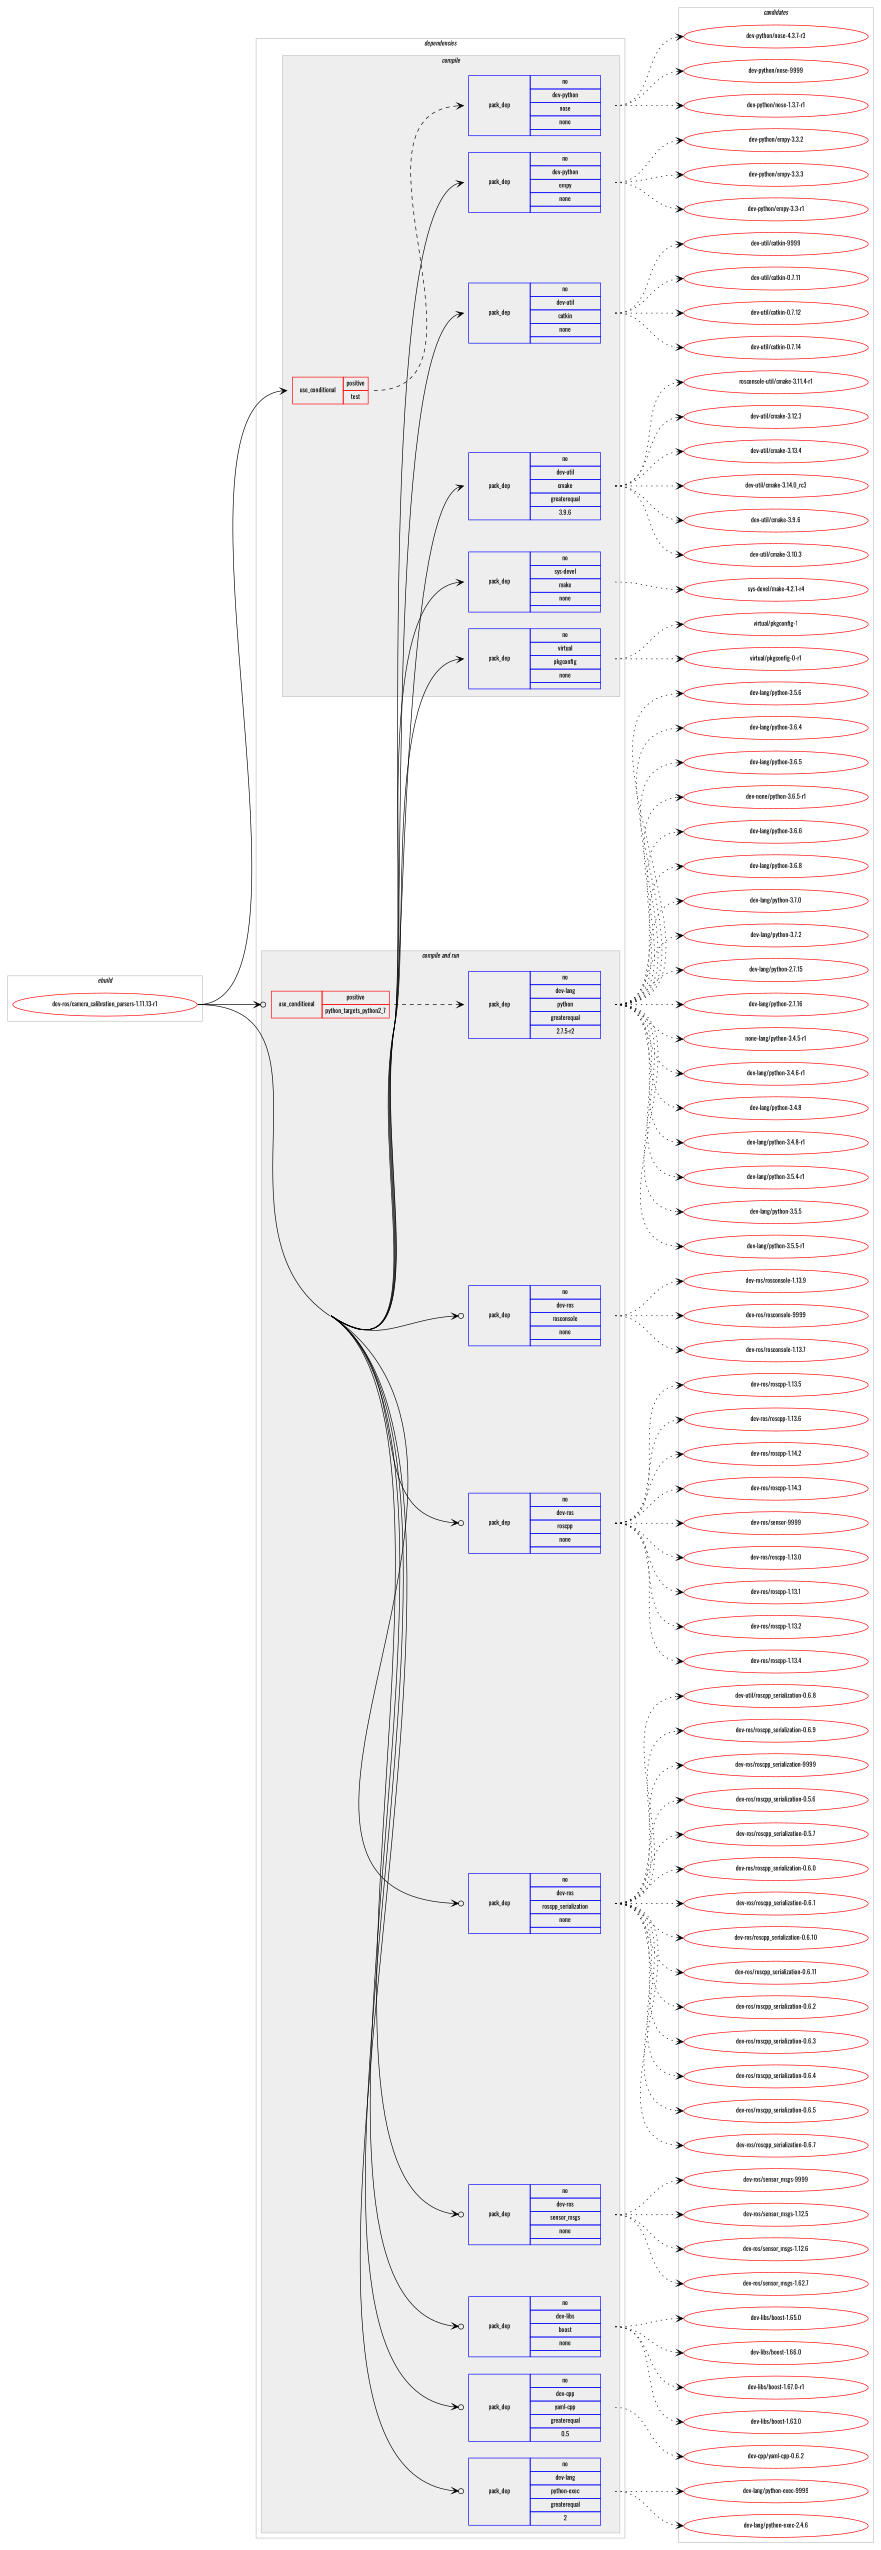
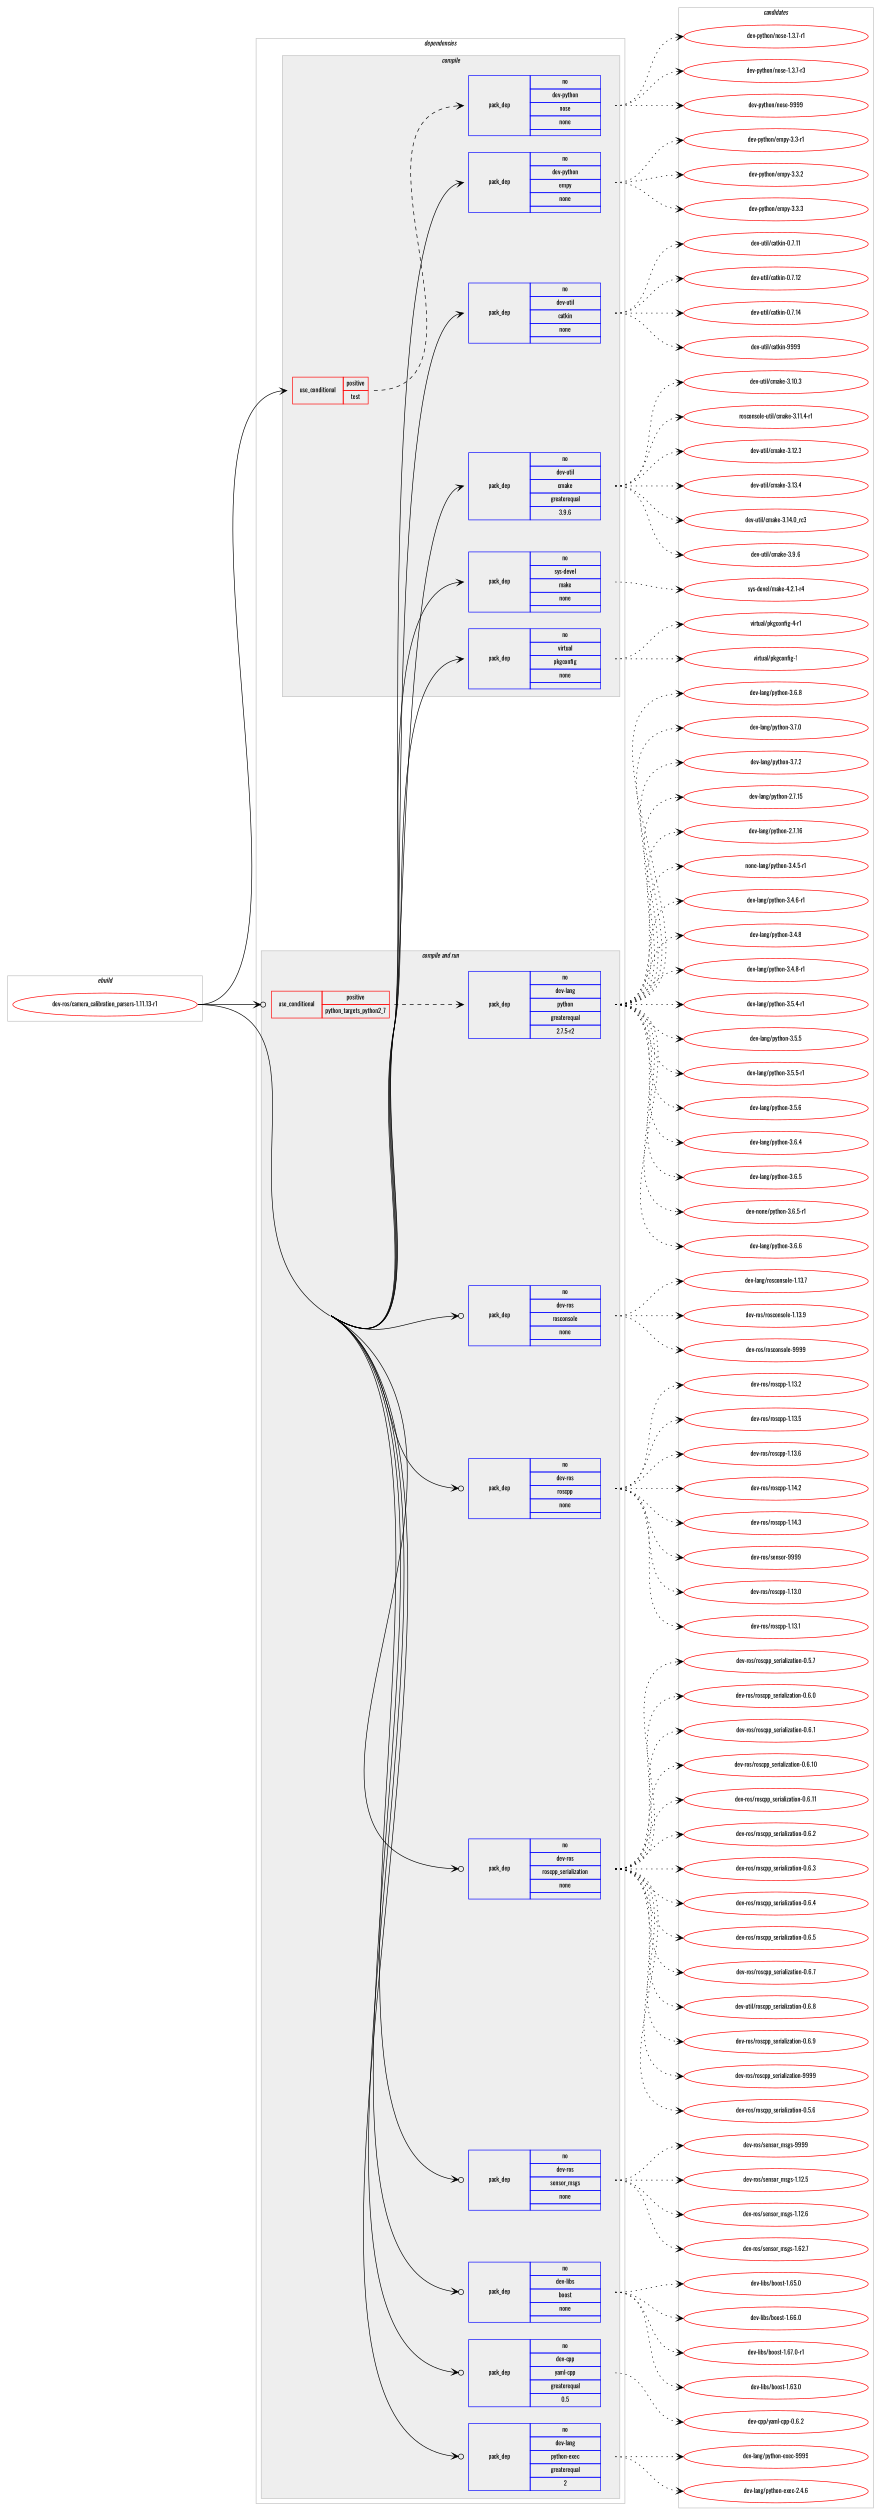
(776, 36) -> (776, 71)
(776, 659) -> (776, 624)
(776, 1350) -> (776, 1281)
(776, 1662) -> none
